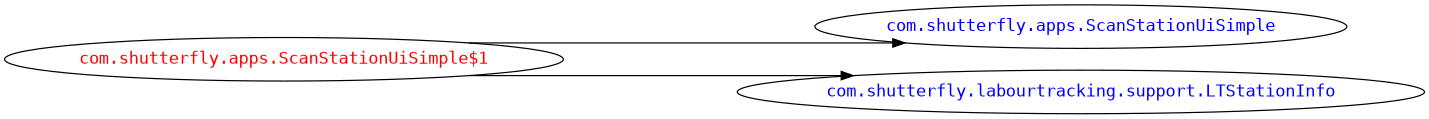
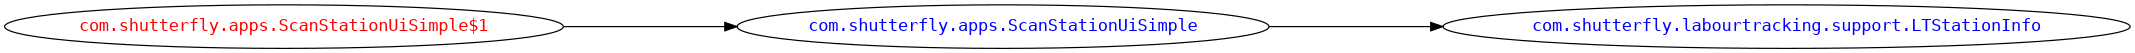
(655, 76) -> (1350, 27)
